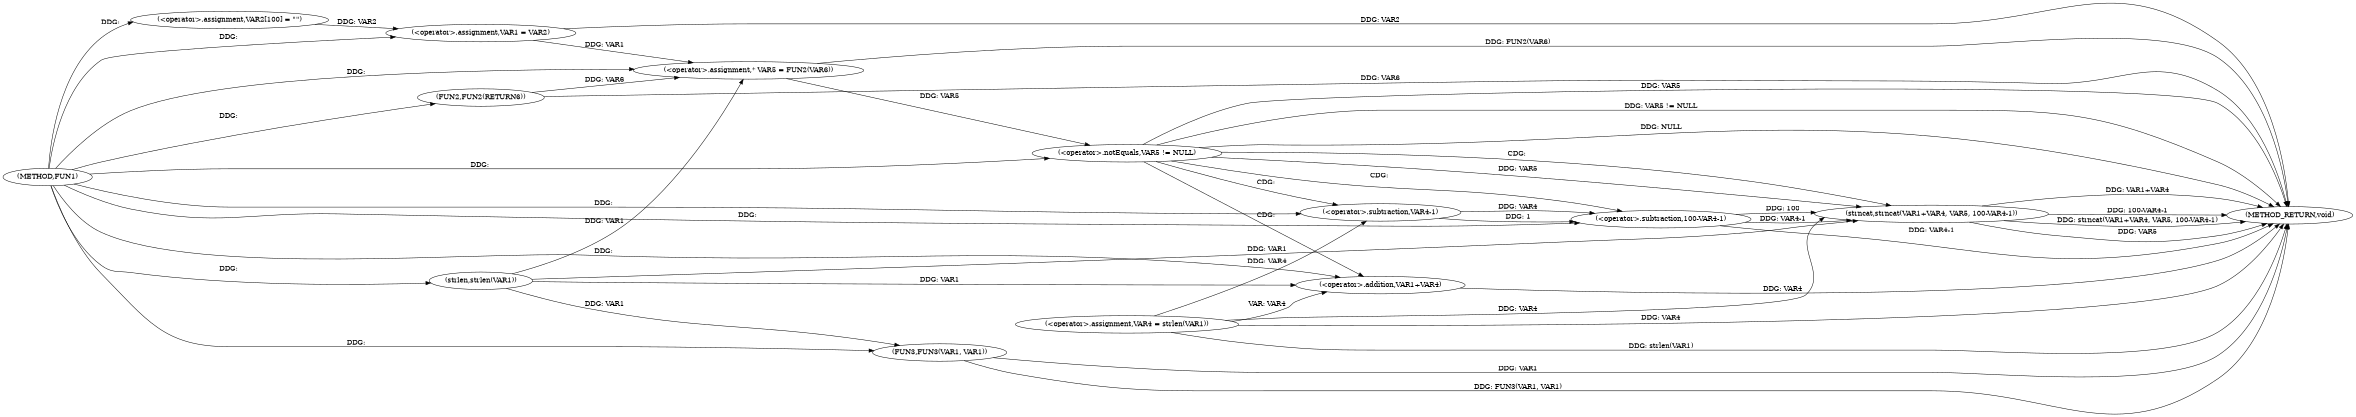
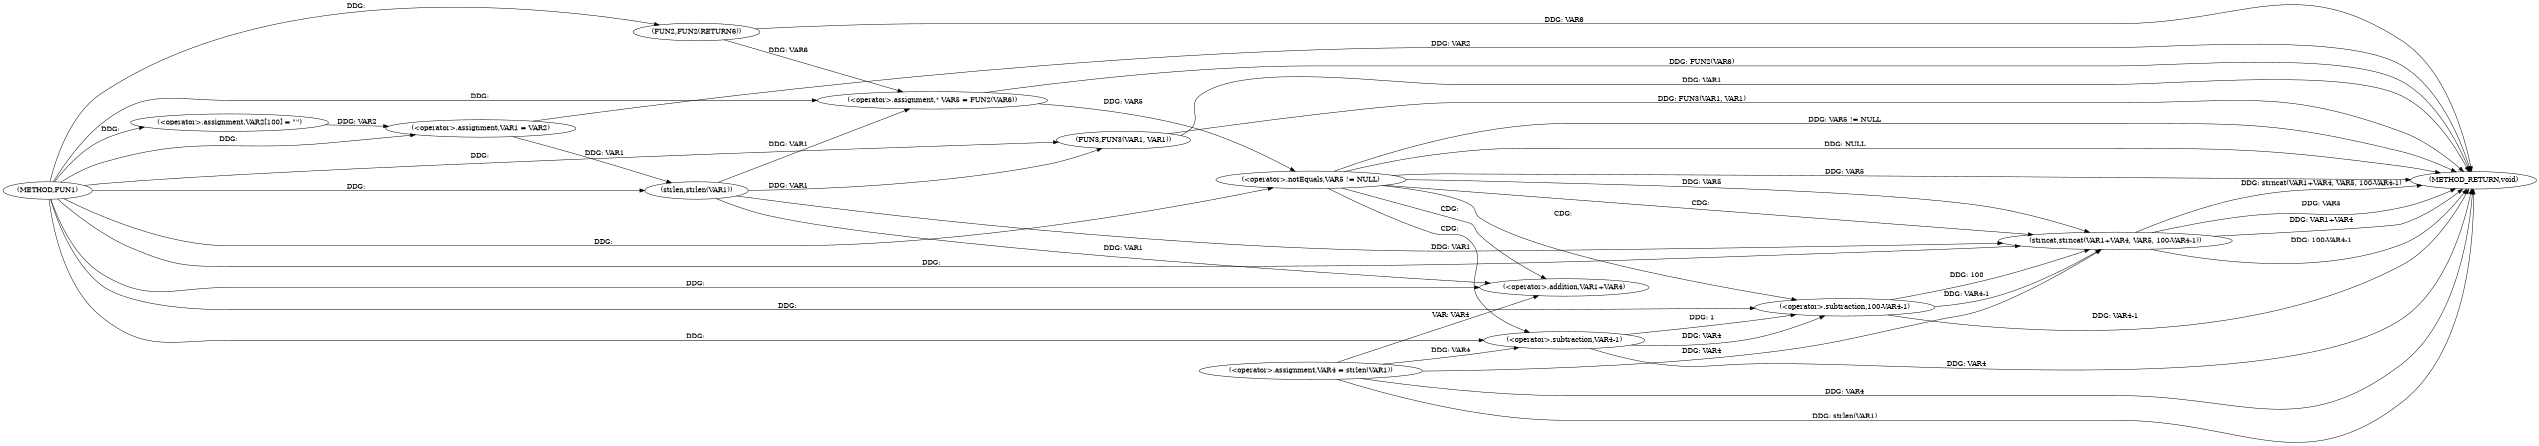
(611, 51) -> (582, 156)
none -> (1028, 267)
(1874, 292) -> (2071, 370)
